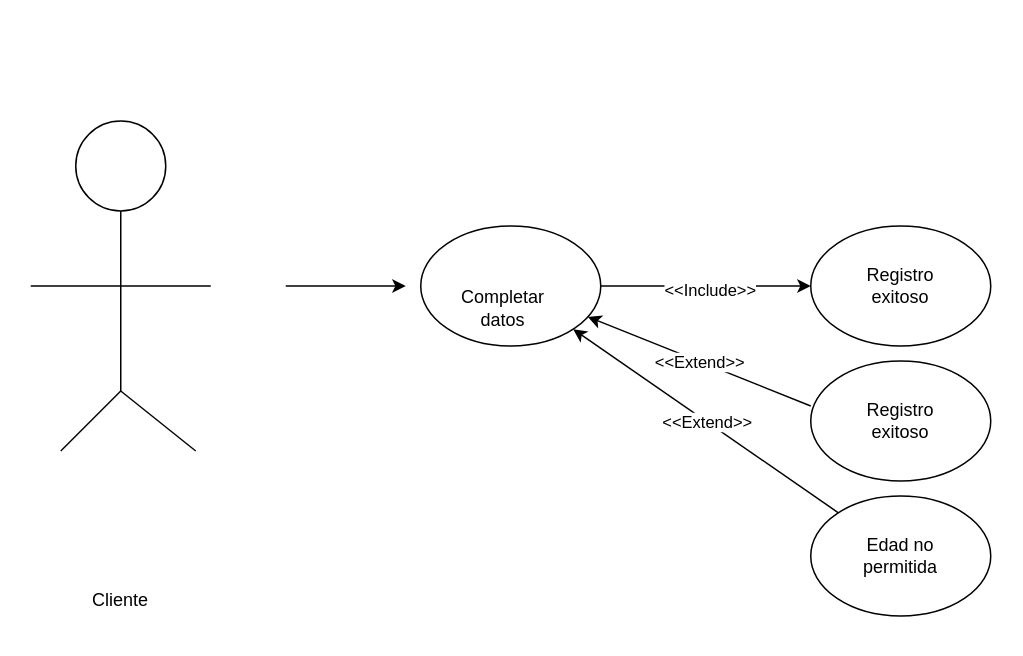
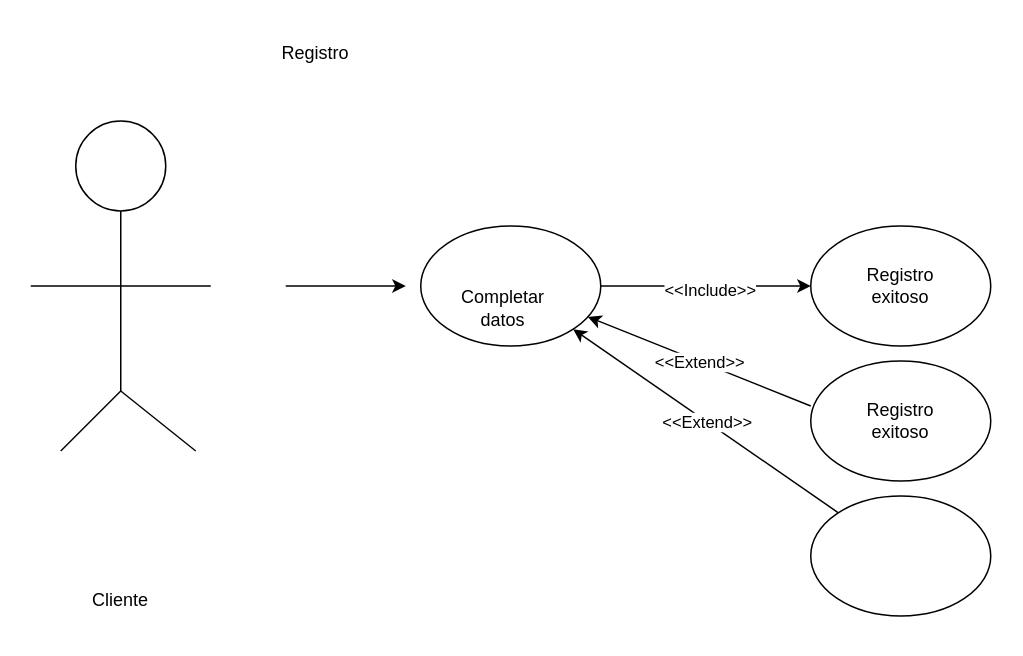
none -> (316, 53)
(901, 556) -> none
